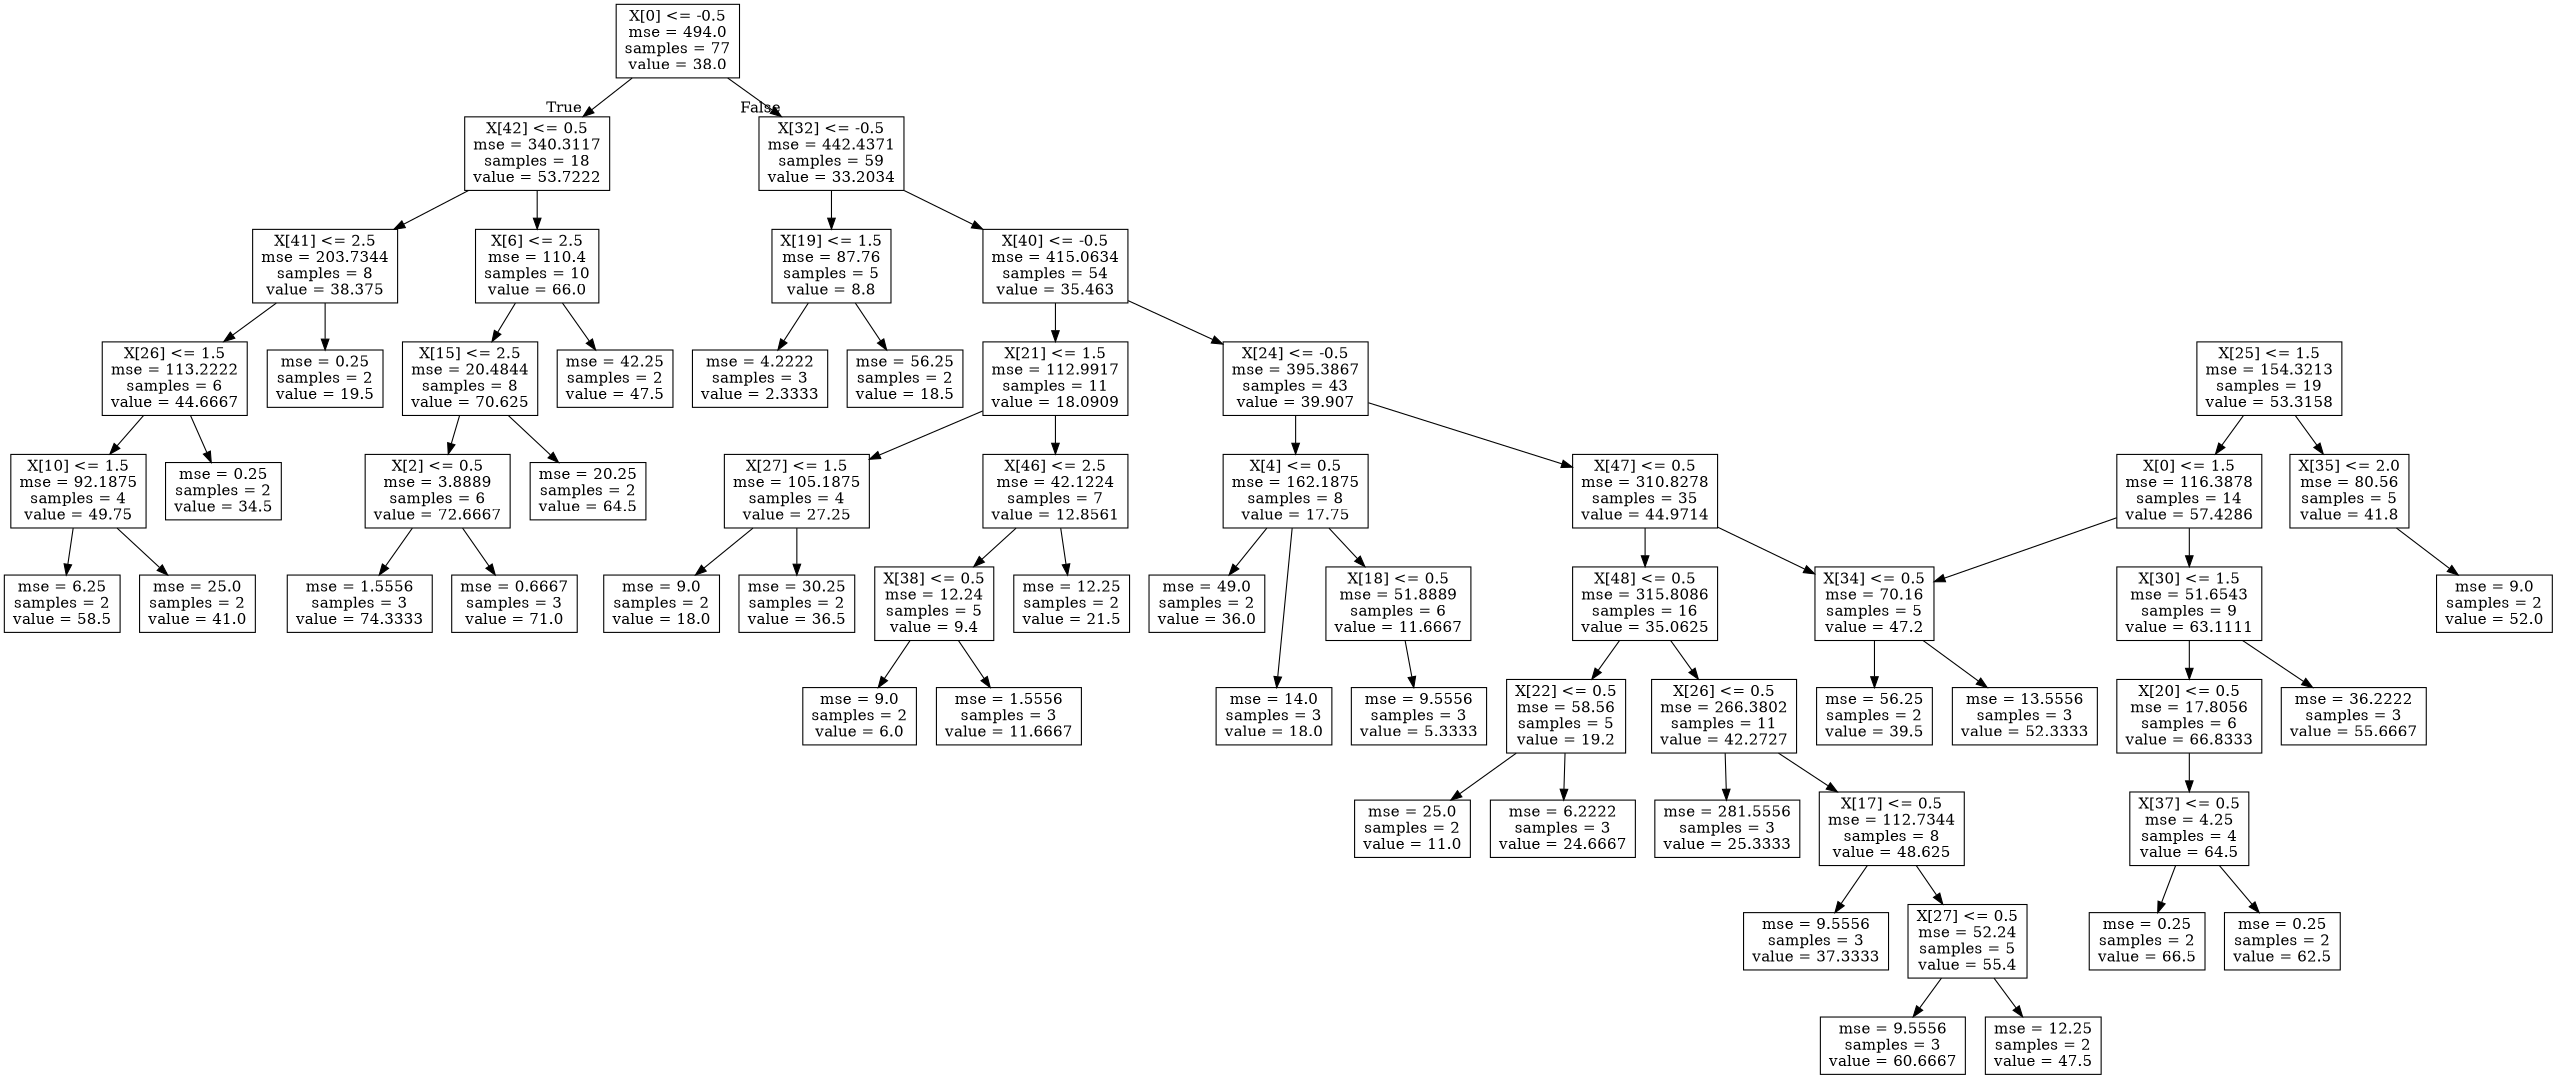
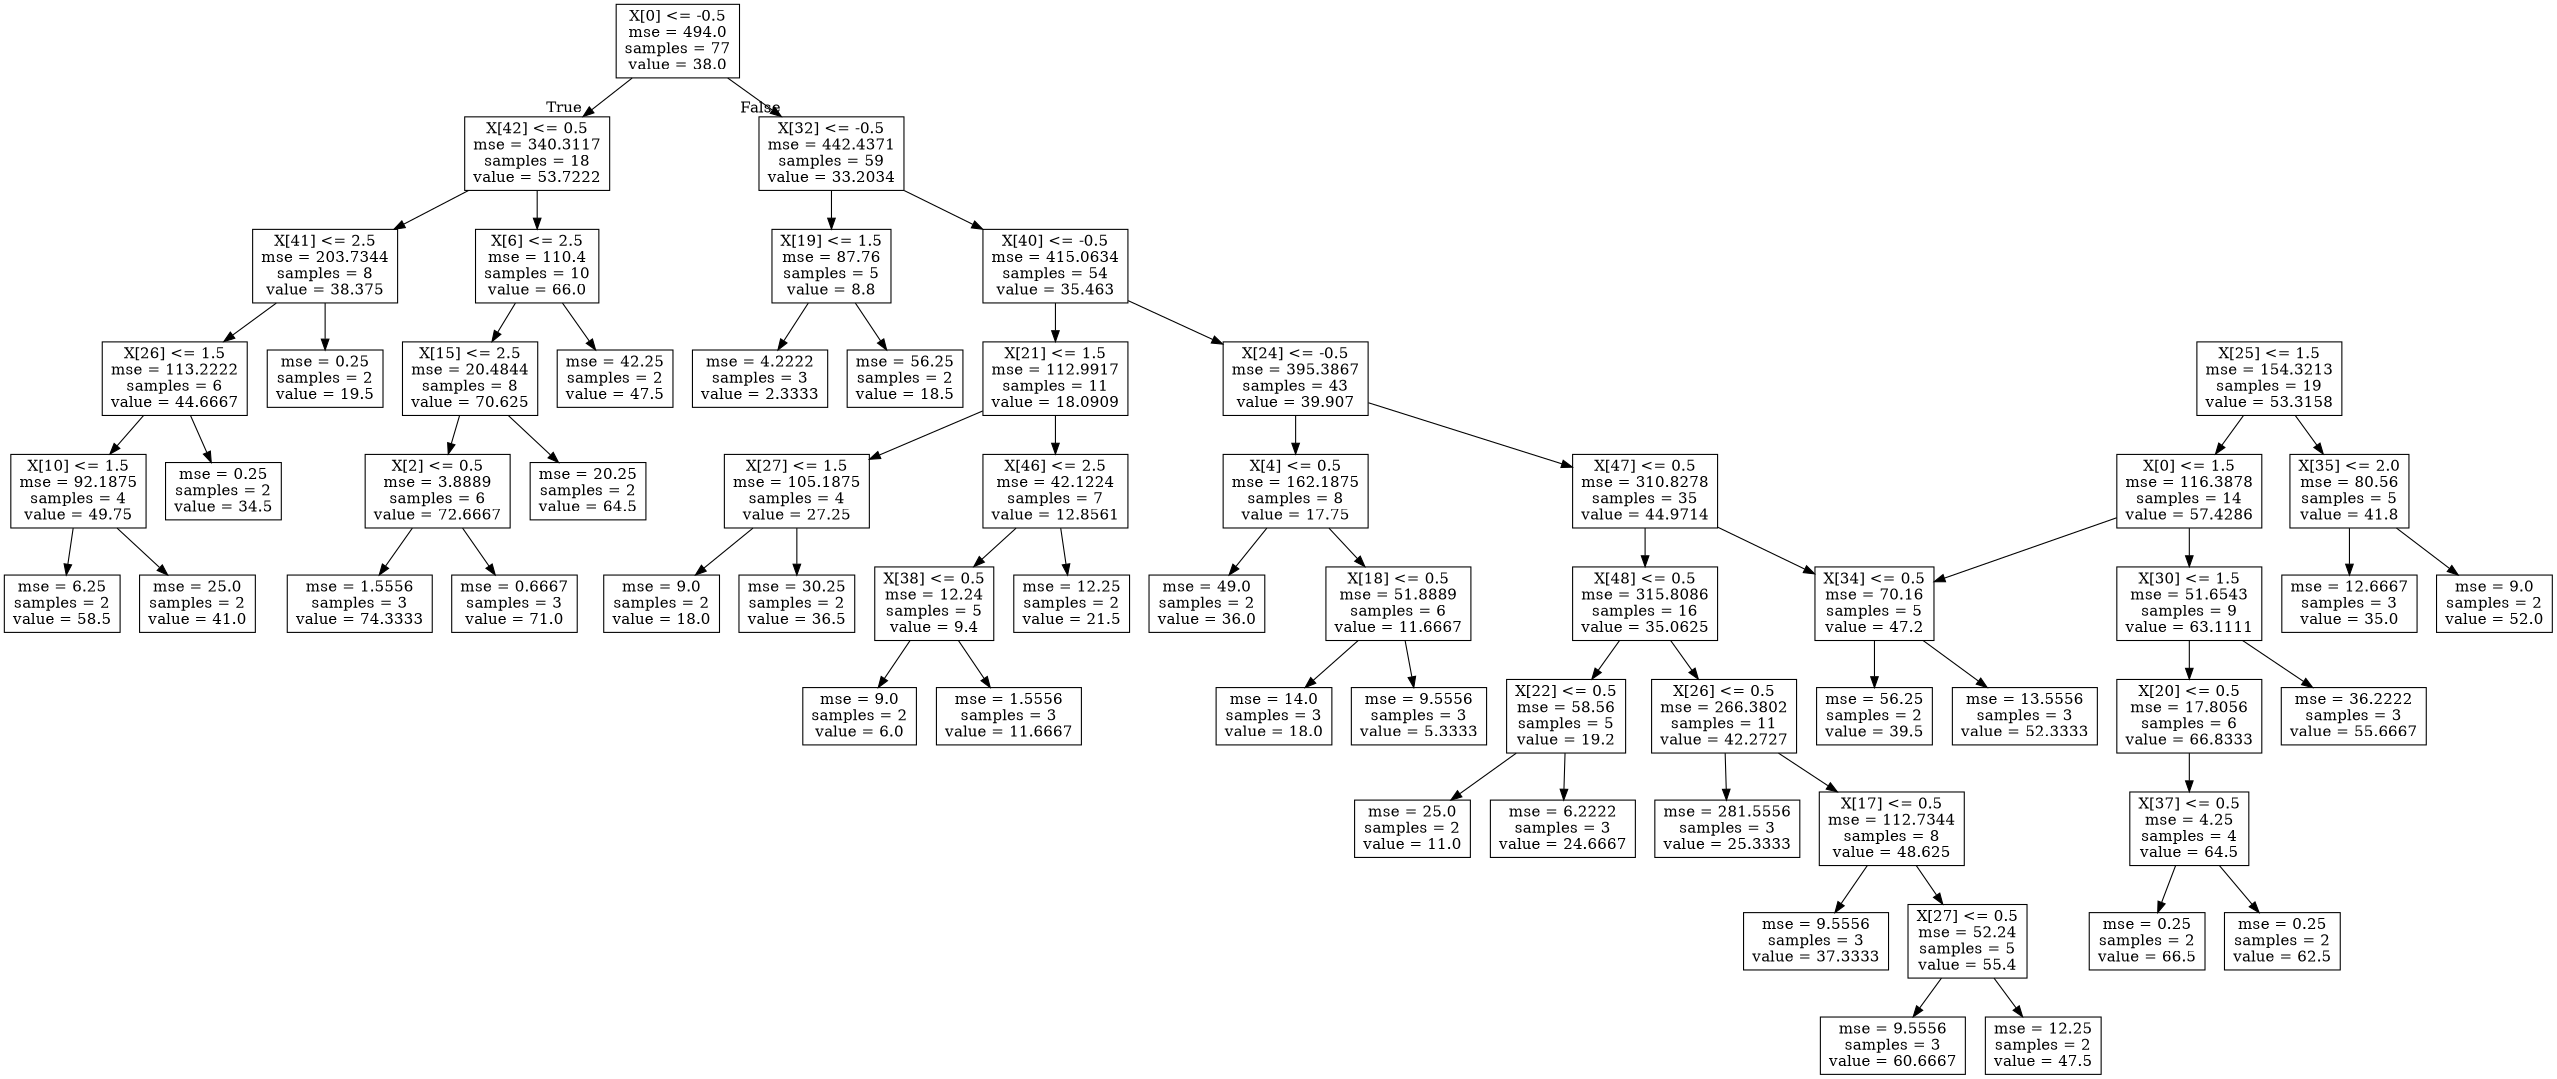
(1285, 602) -> (1336, 660)
none -> (2349, 604)
